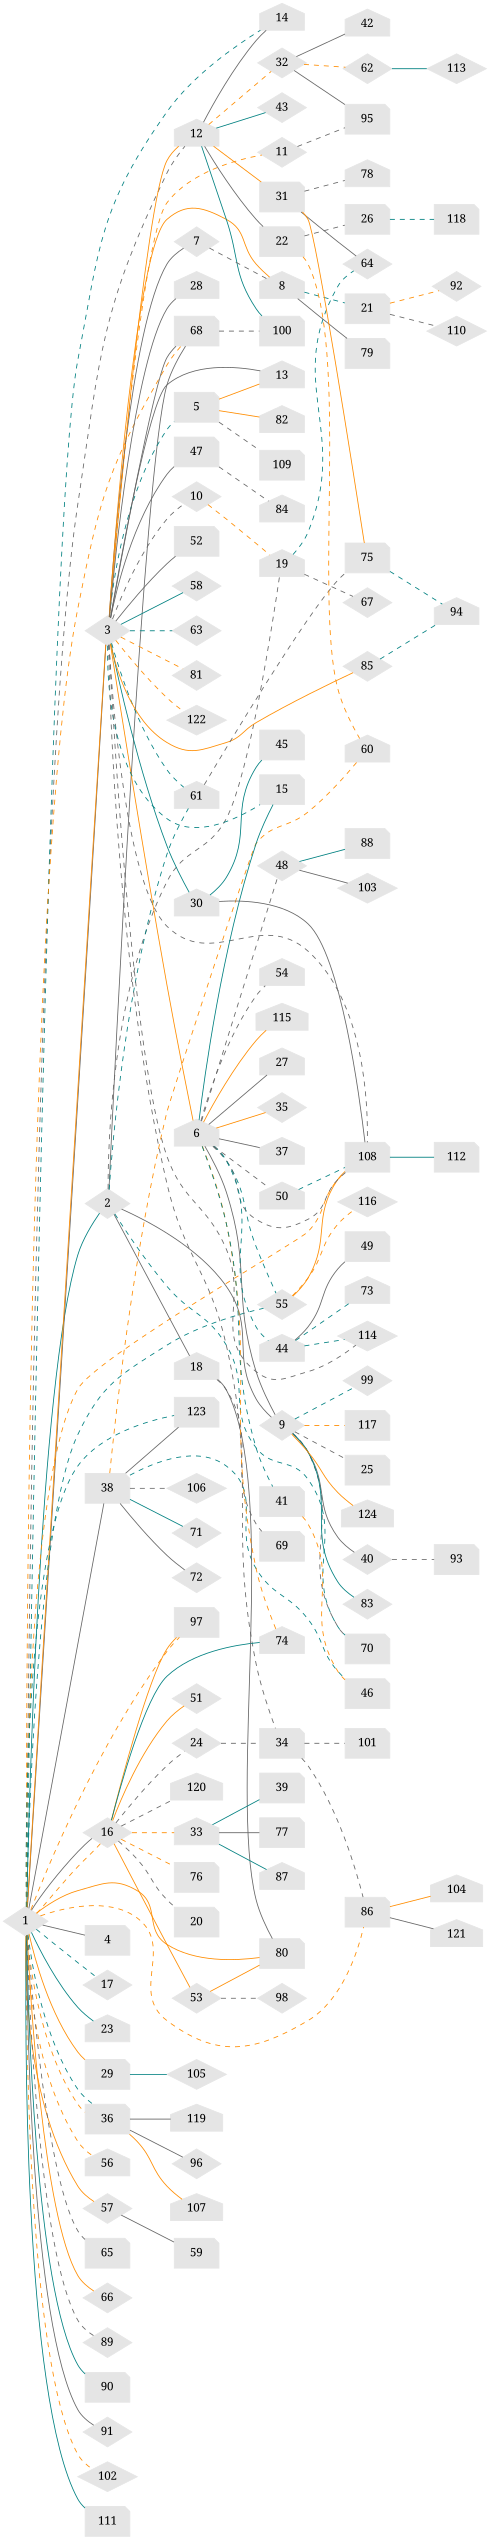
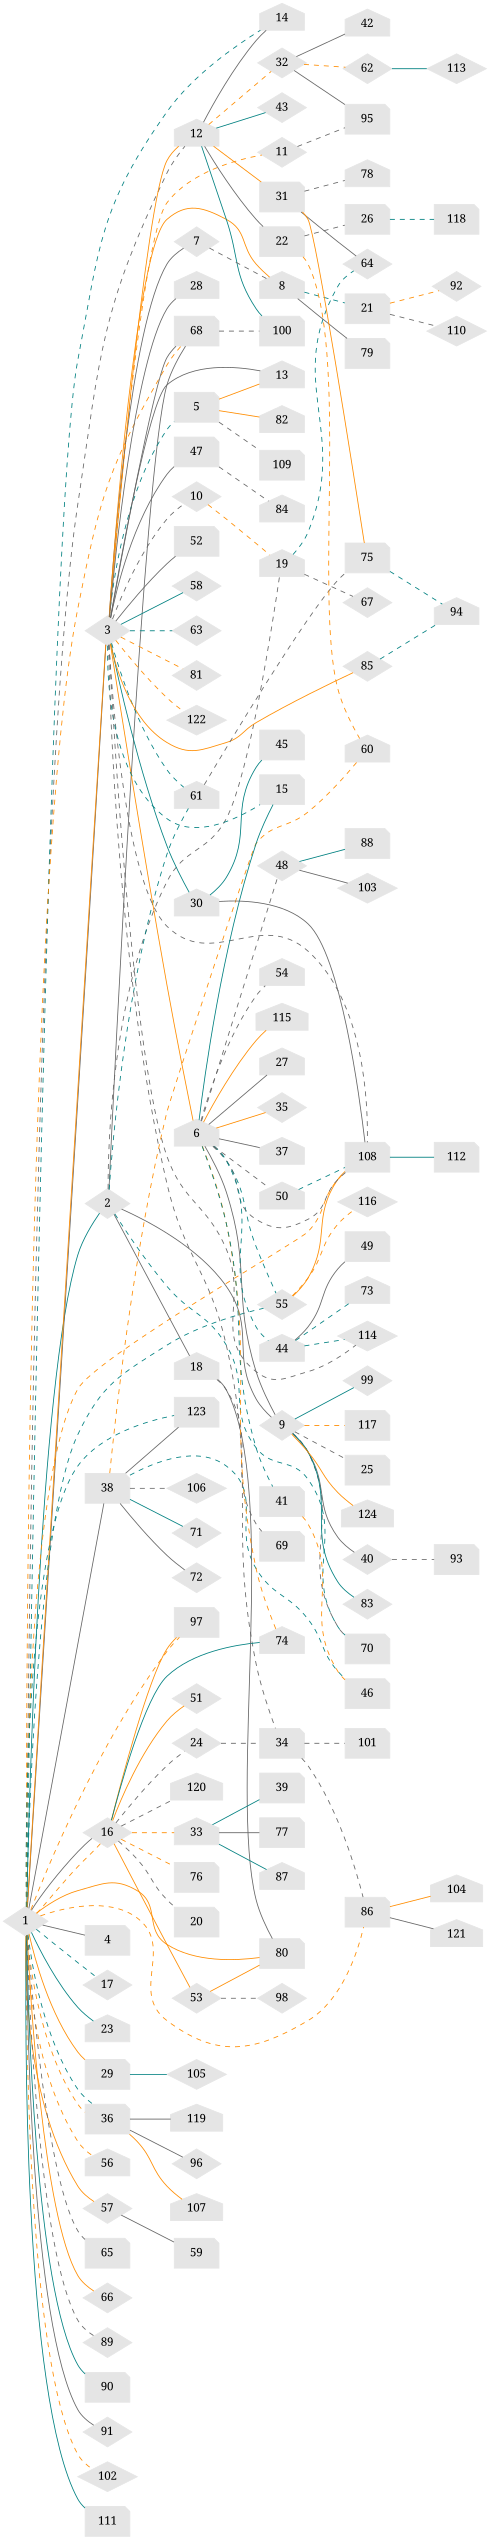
(324, 1403) -> (324, 1403)
